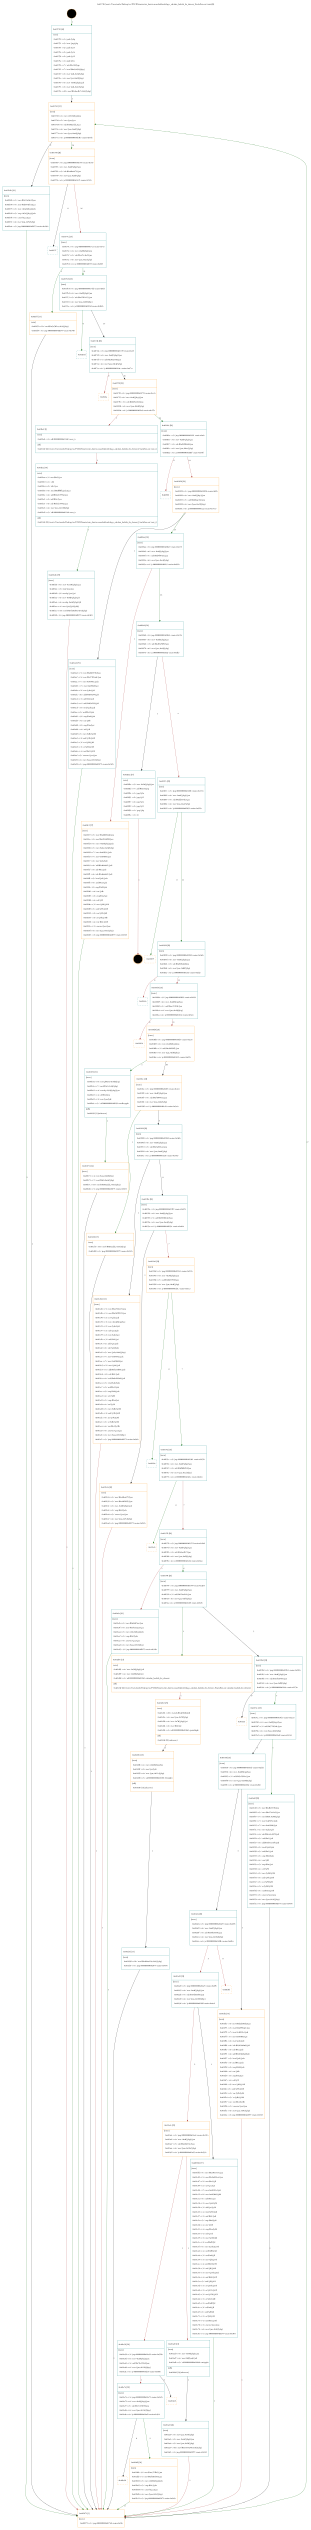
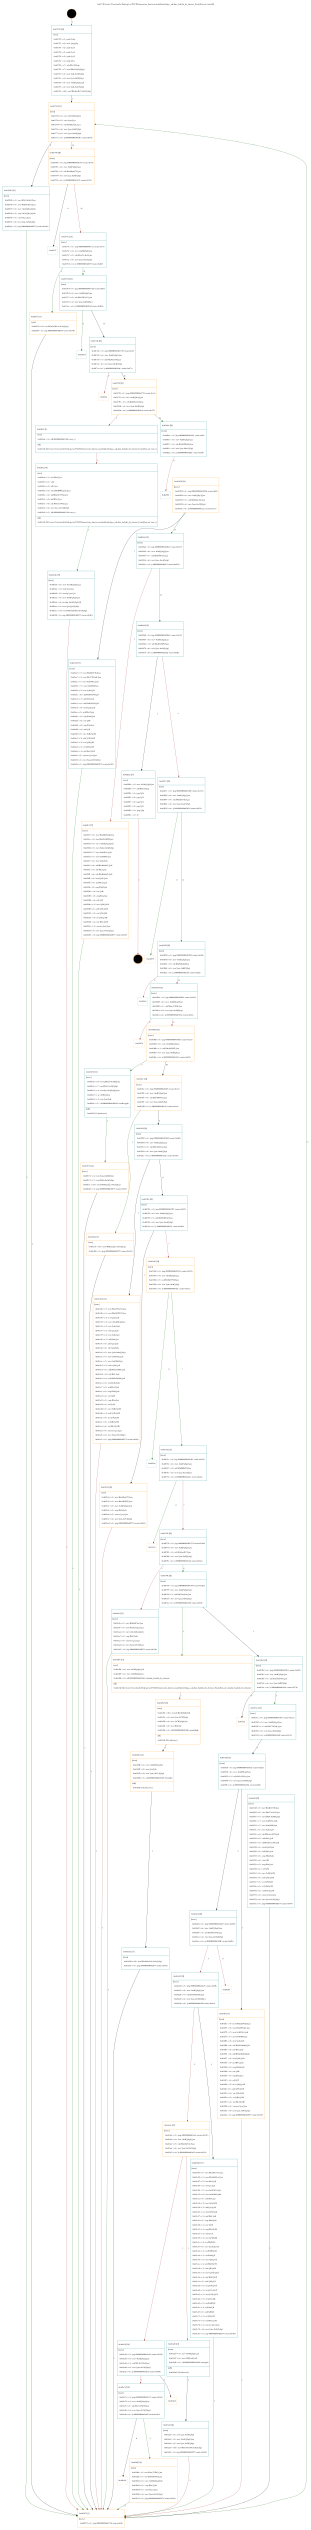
(189, 466) -> none
(272, 1766) -> none
